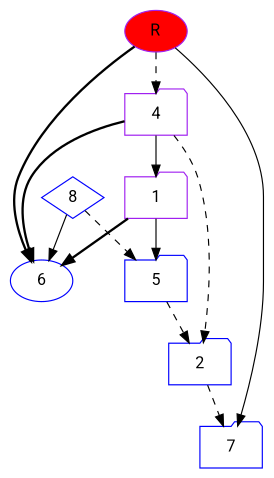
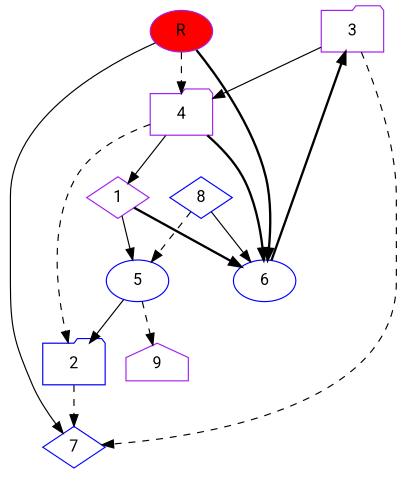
none -> (352, 31)
(156, 198) -> (118, 198)
(156, 281) -> (138, 281)
(175, 317) -> (110, 317)
none -> (157, 364)
(231, 447) -> (74, 447)
